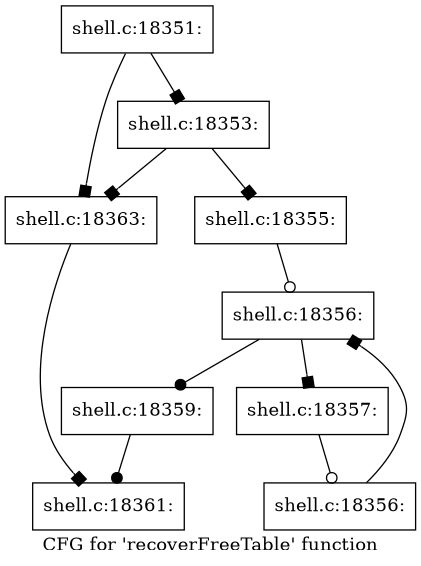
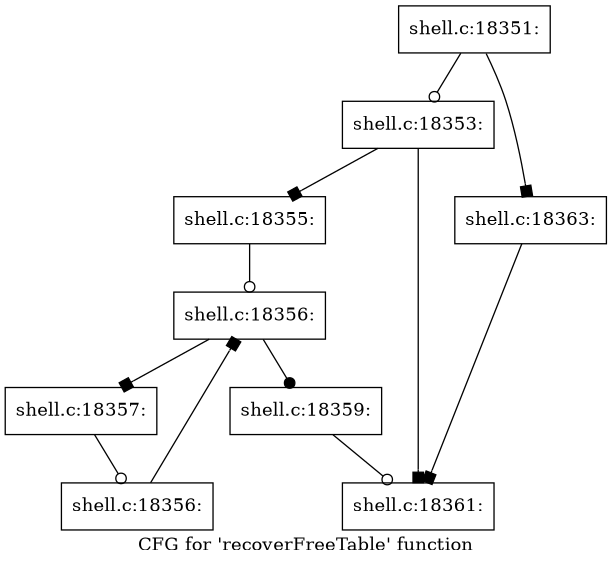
(162, 72) -> (449, 73)
(142, 168) -> (418, 309)
(124, 454) -> (358, 455)
